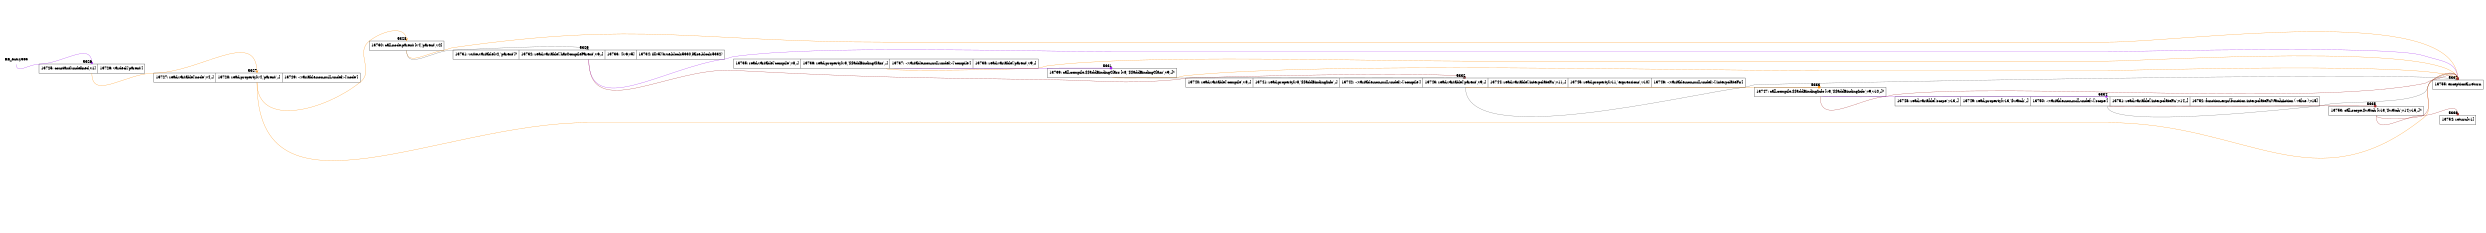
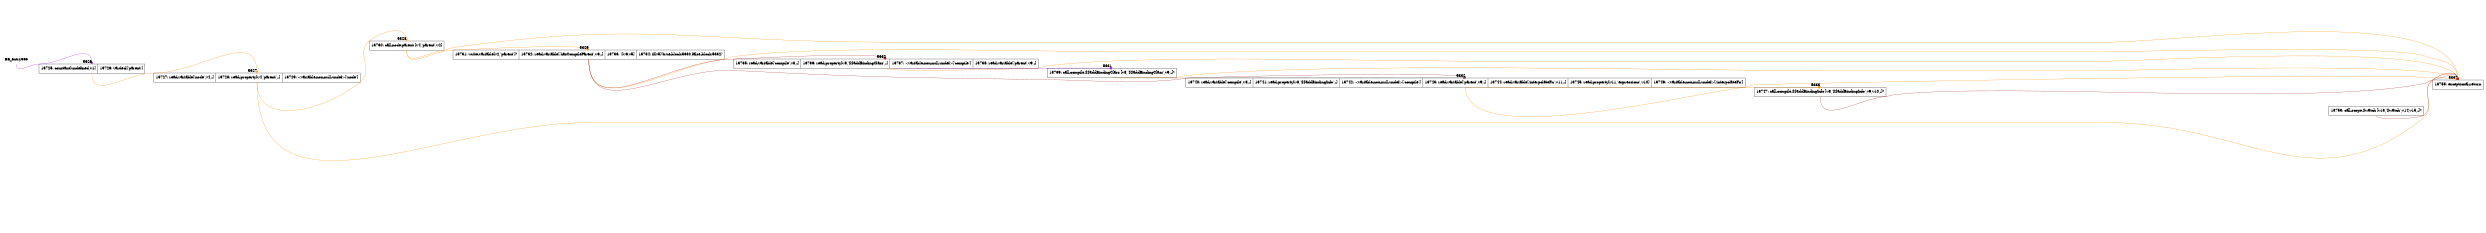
(493, 48) -> (493, 48)
(1517, 52) -> (1517, 52)
none -> (733, 59)
(1953, 81) -> (1953, 81)
(2107, 101) -> none
(2458, 120) -> none
